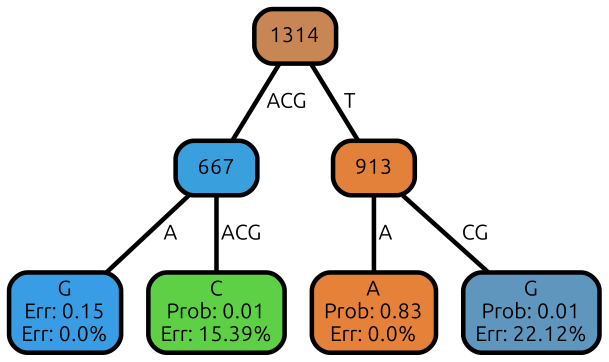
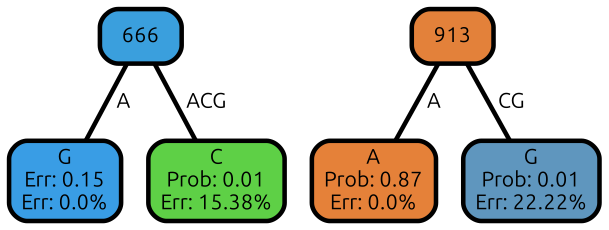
(295, 36) -> none
(216, 168) -> (141, 36)
(216, 313) -> (216, 181)
(374, 313) -> (374, 181)
(531, 313) -> (531, 181)
